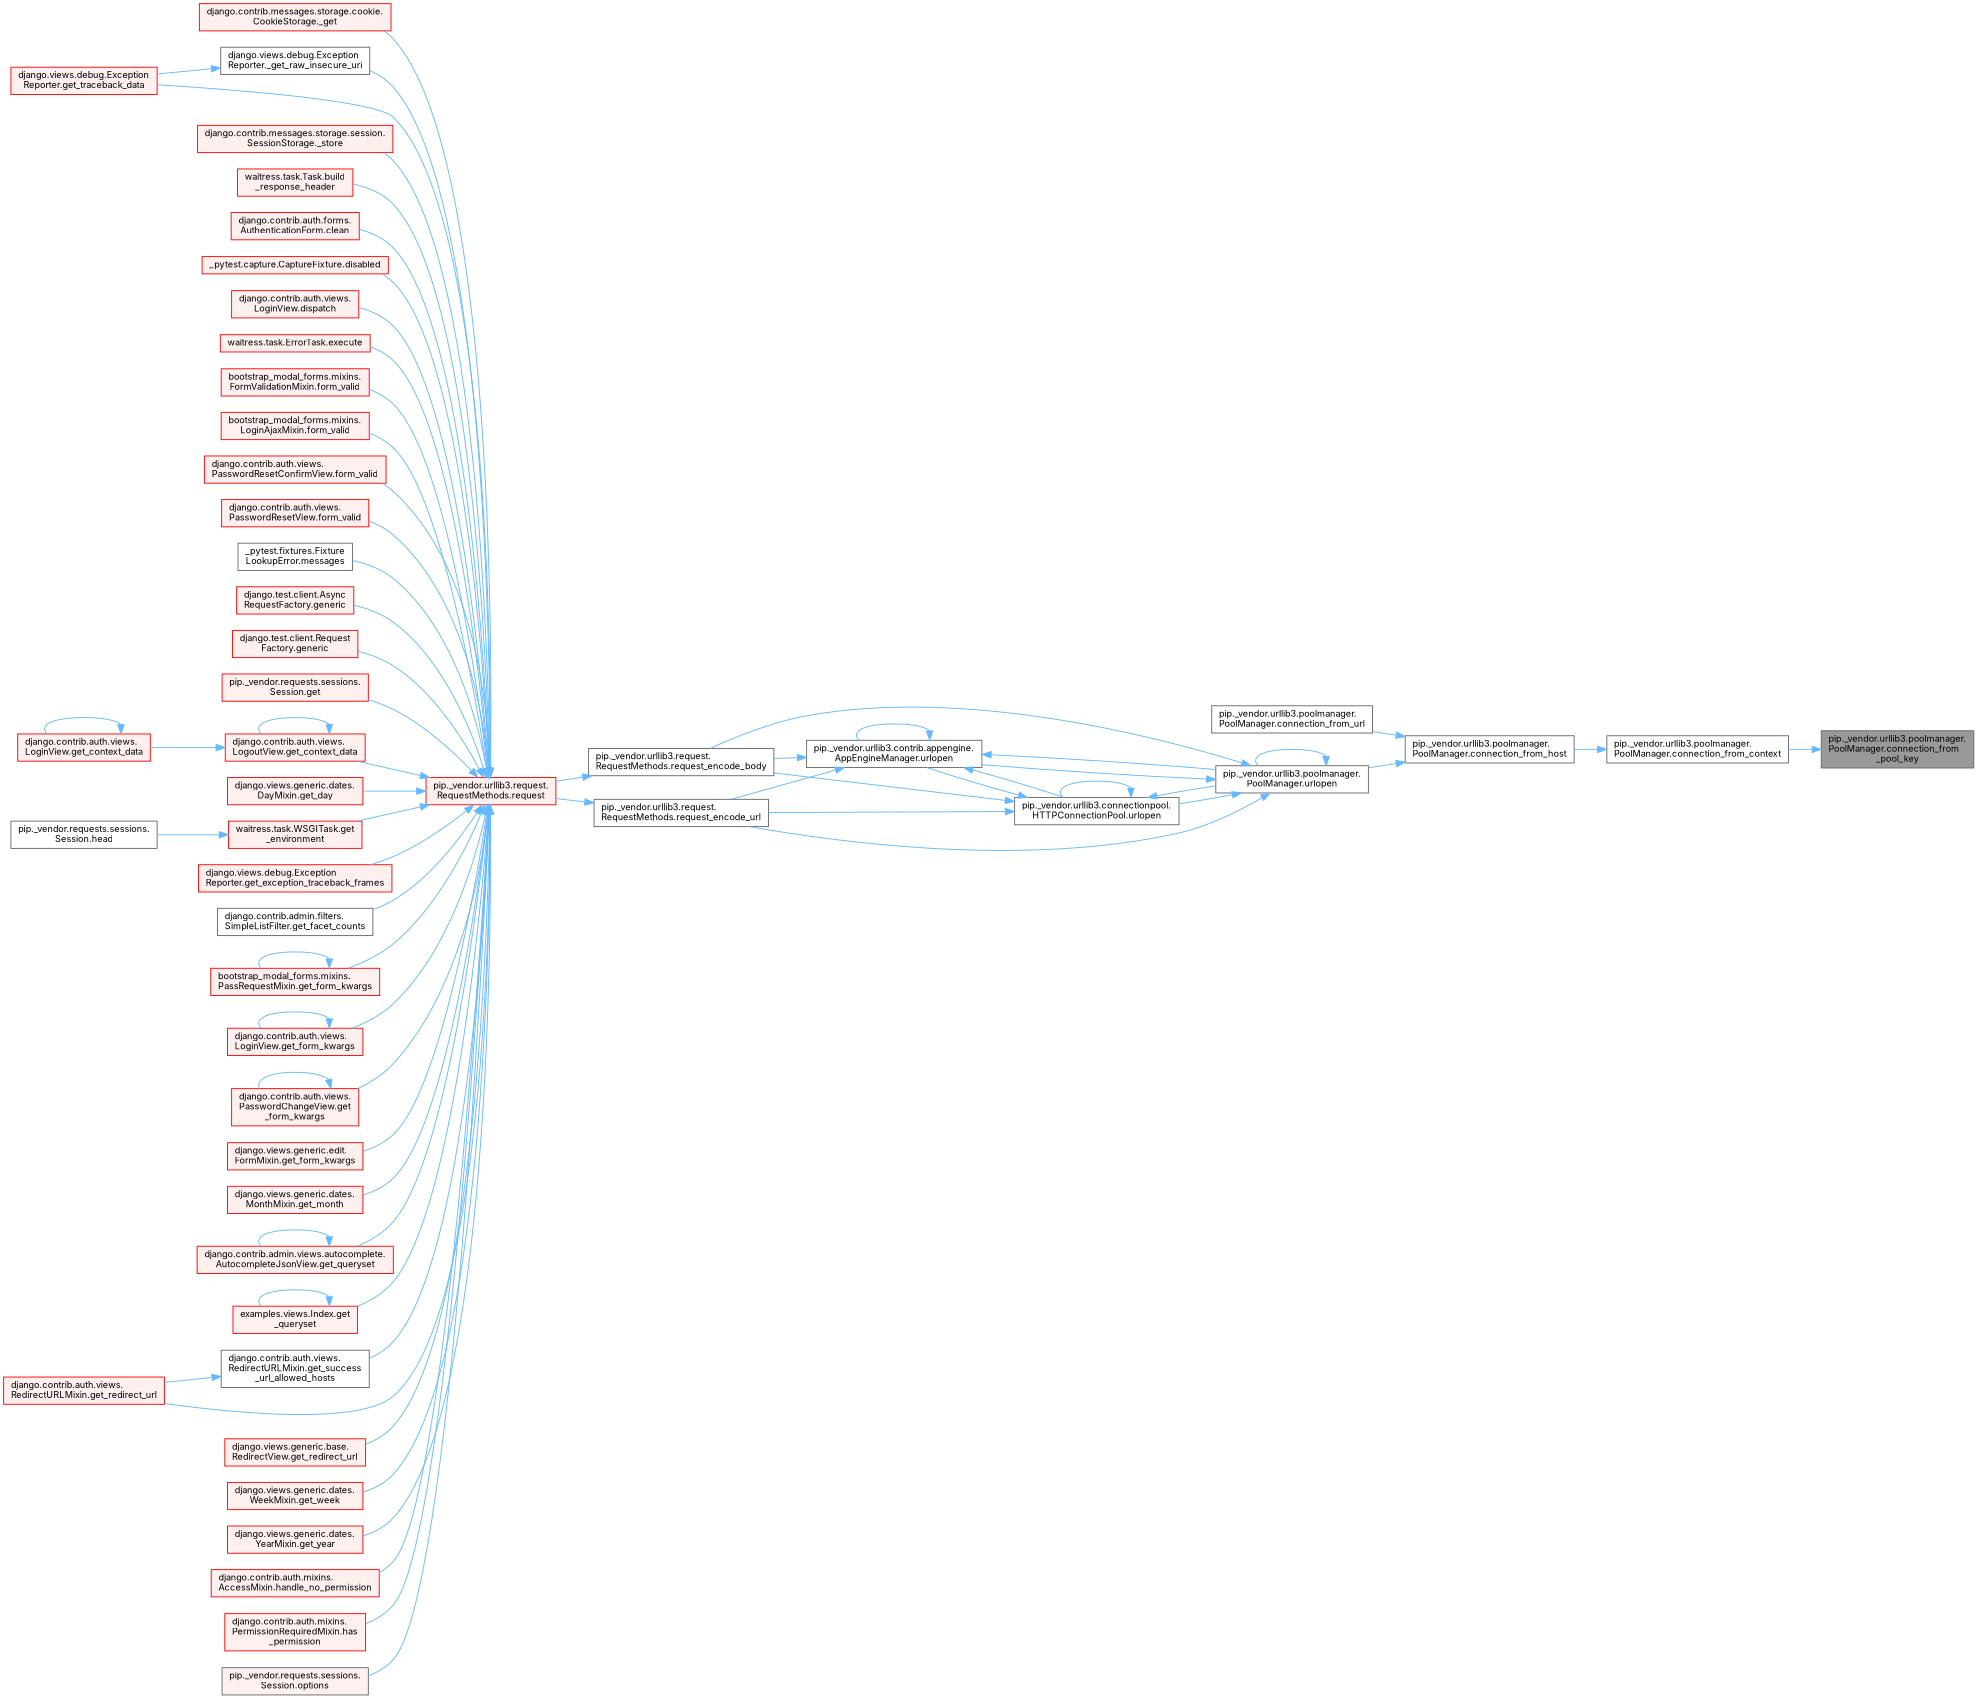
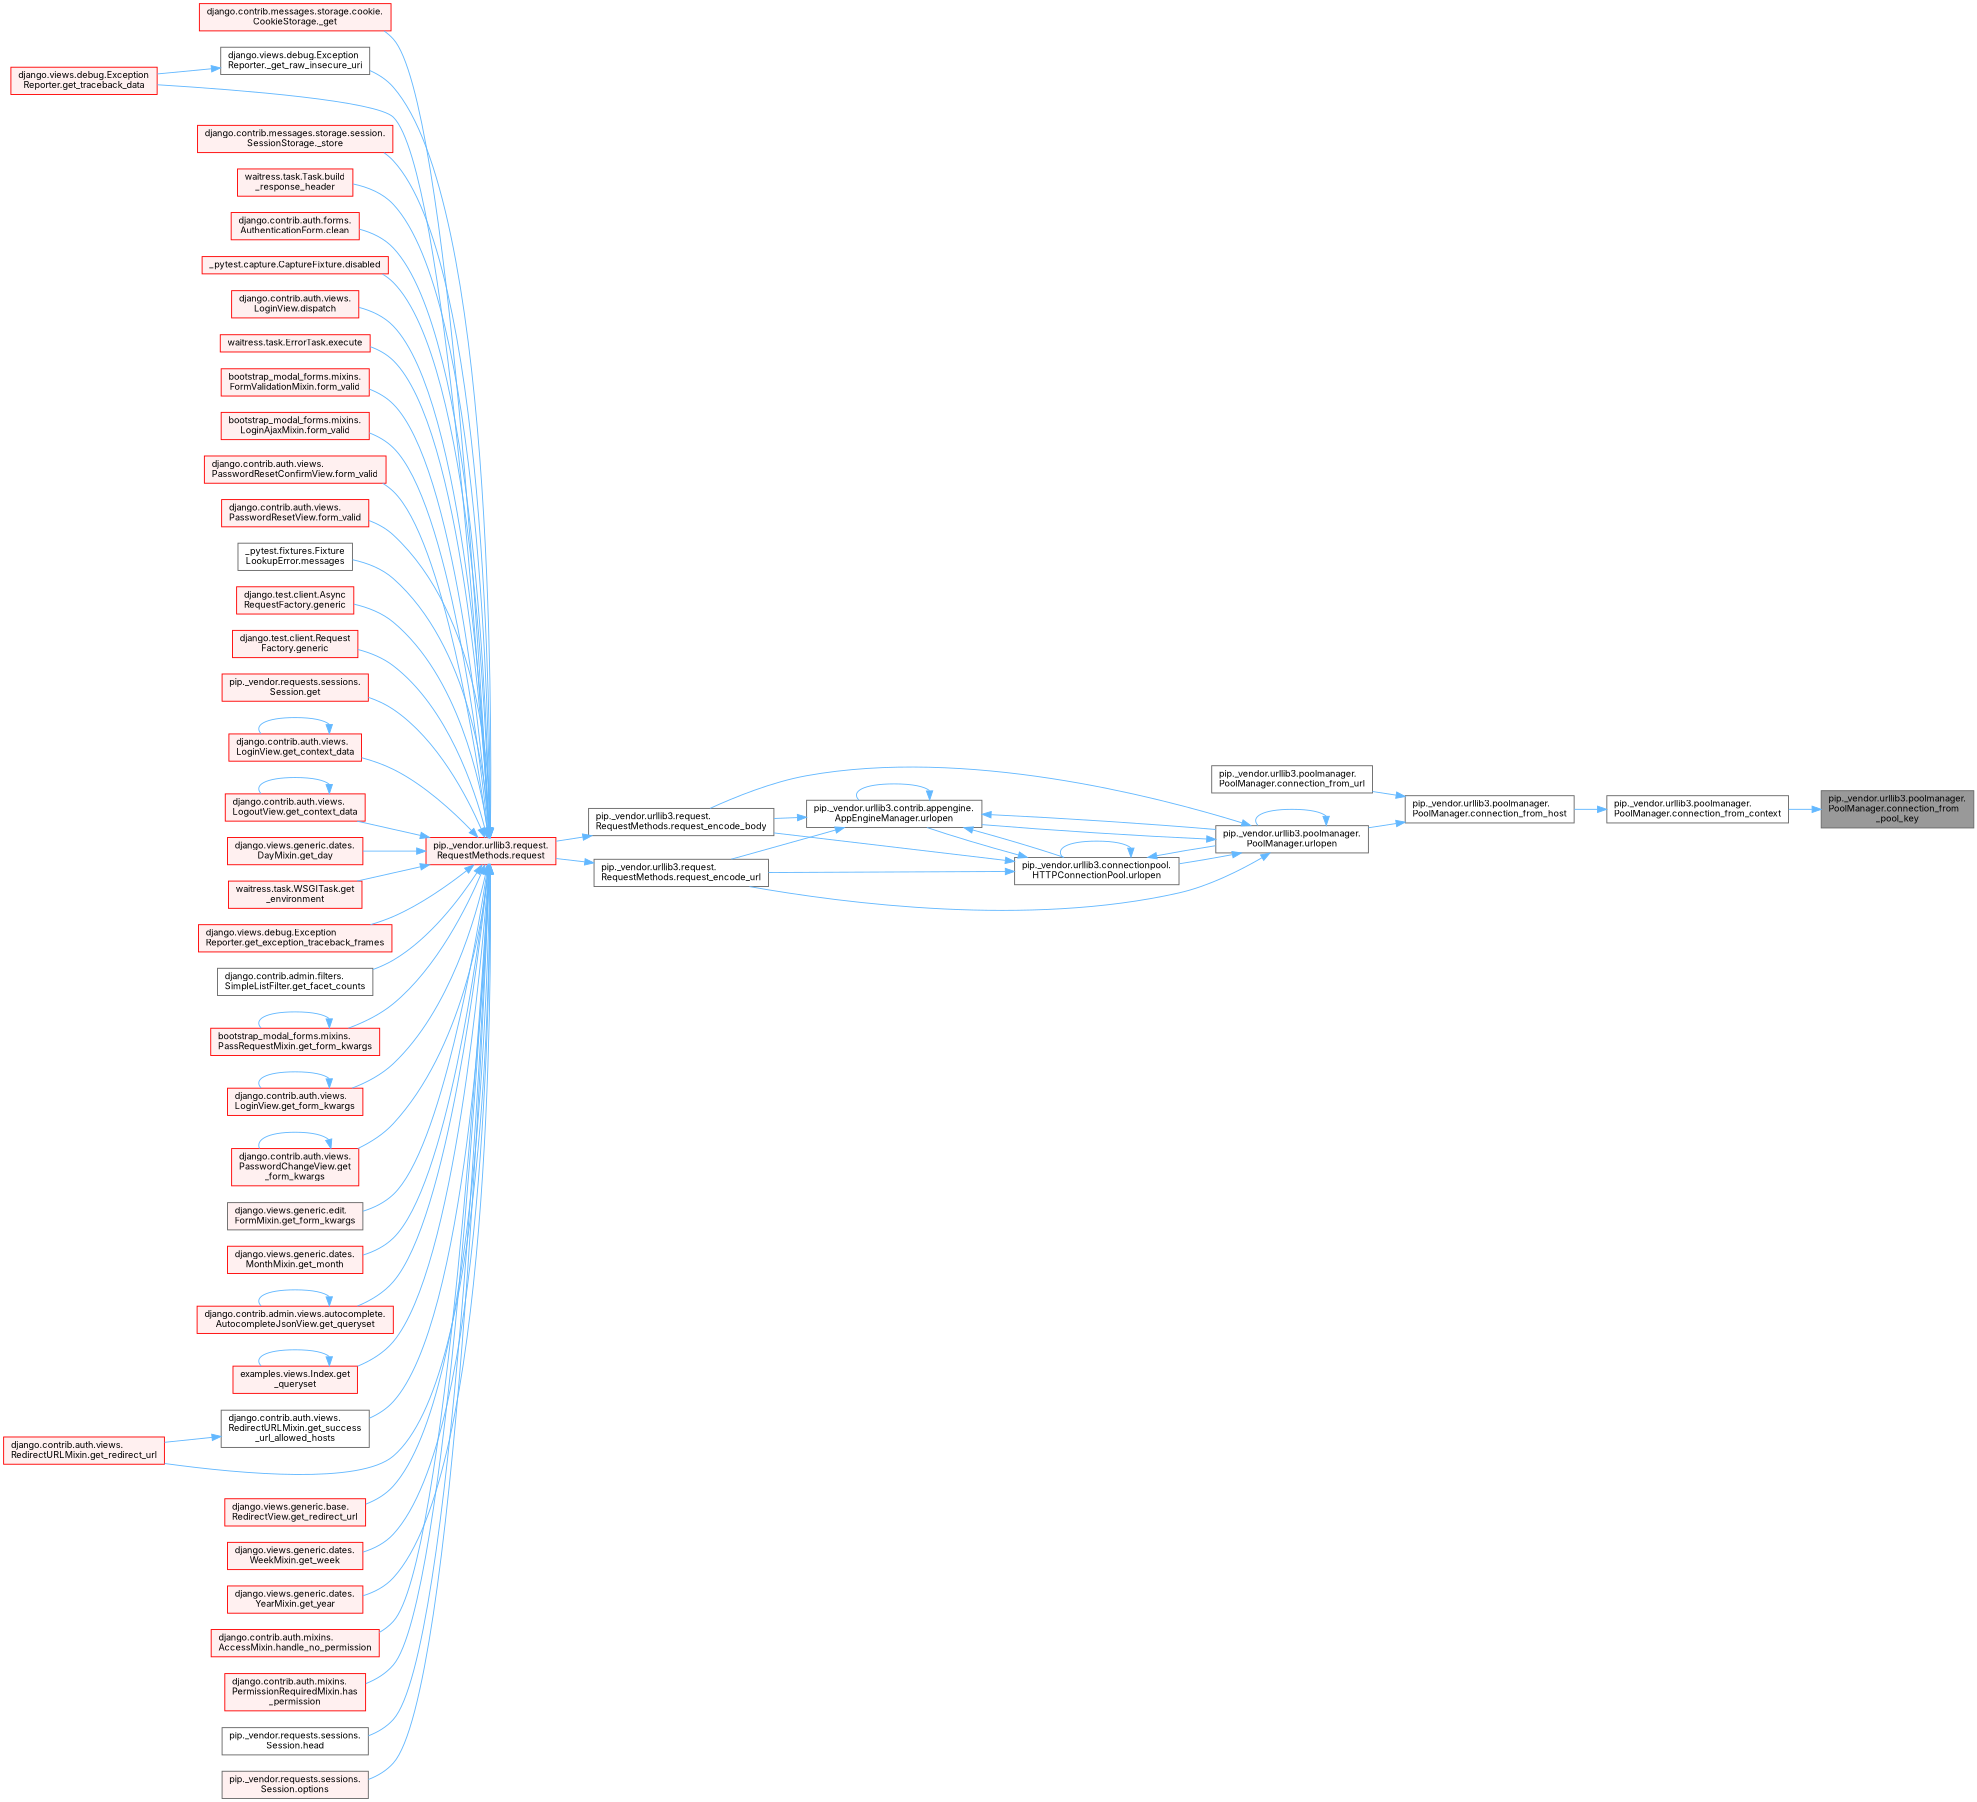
(183, 748) -> (421, 787)
(188, 835) -> (438, 1535)
(295, 1156) -> (295, 1216)
